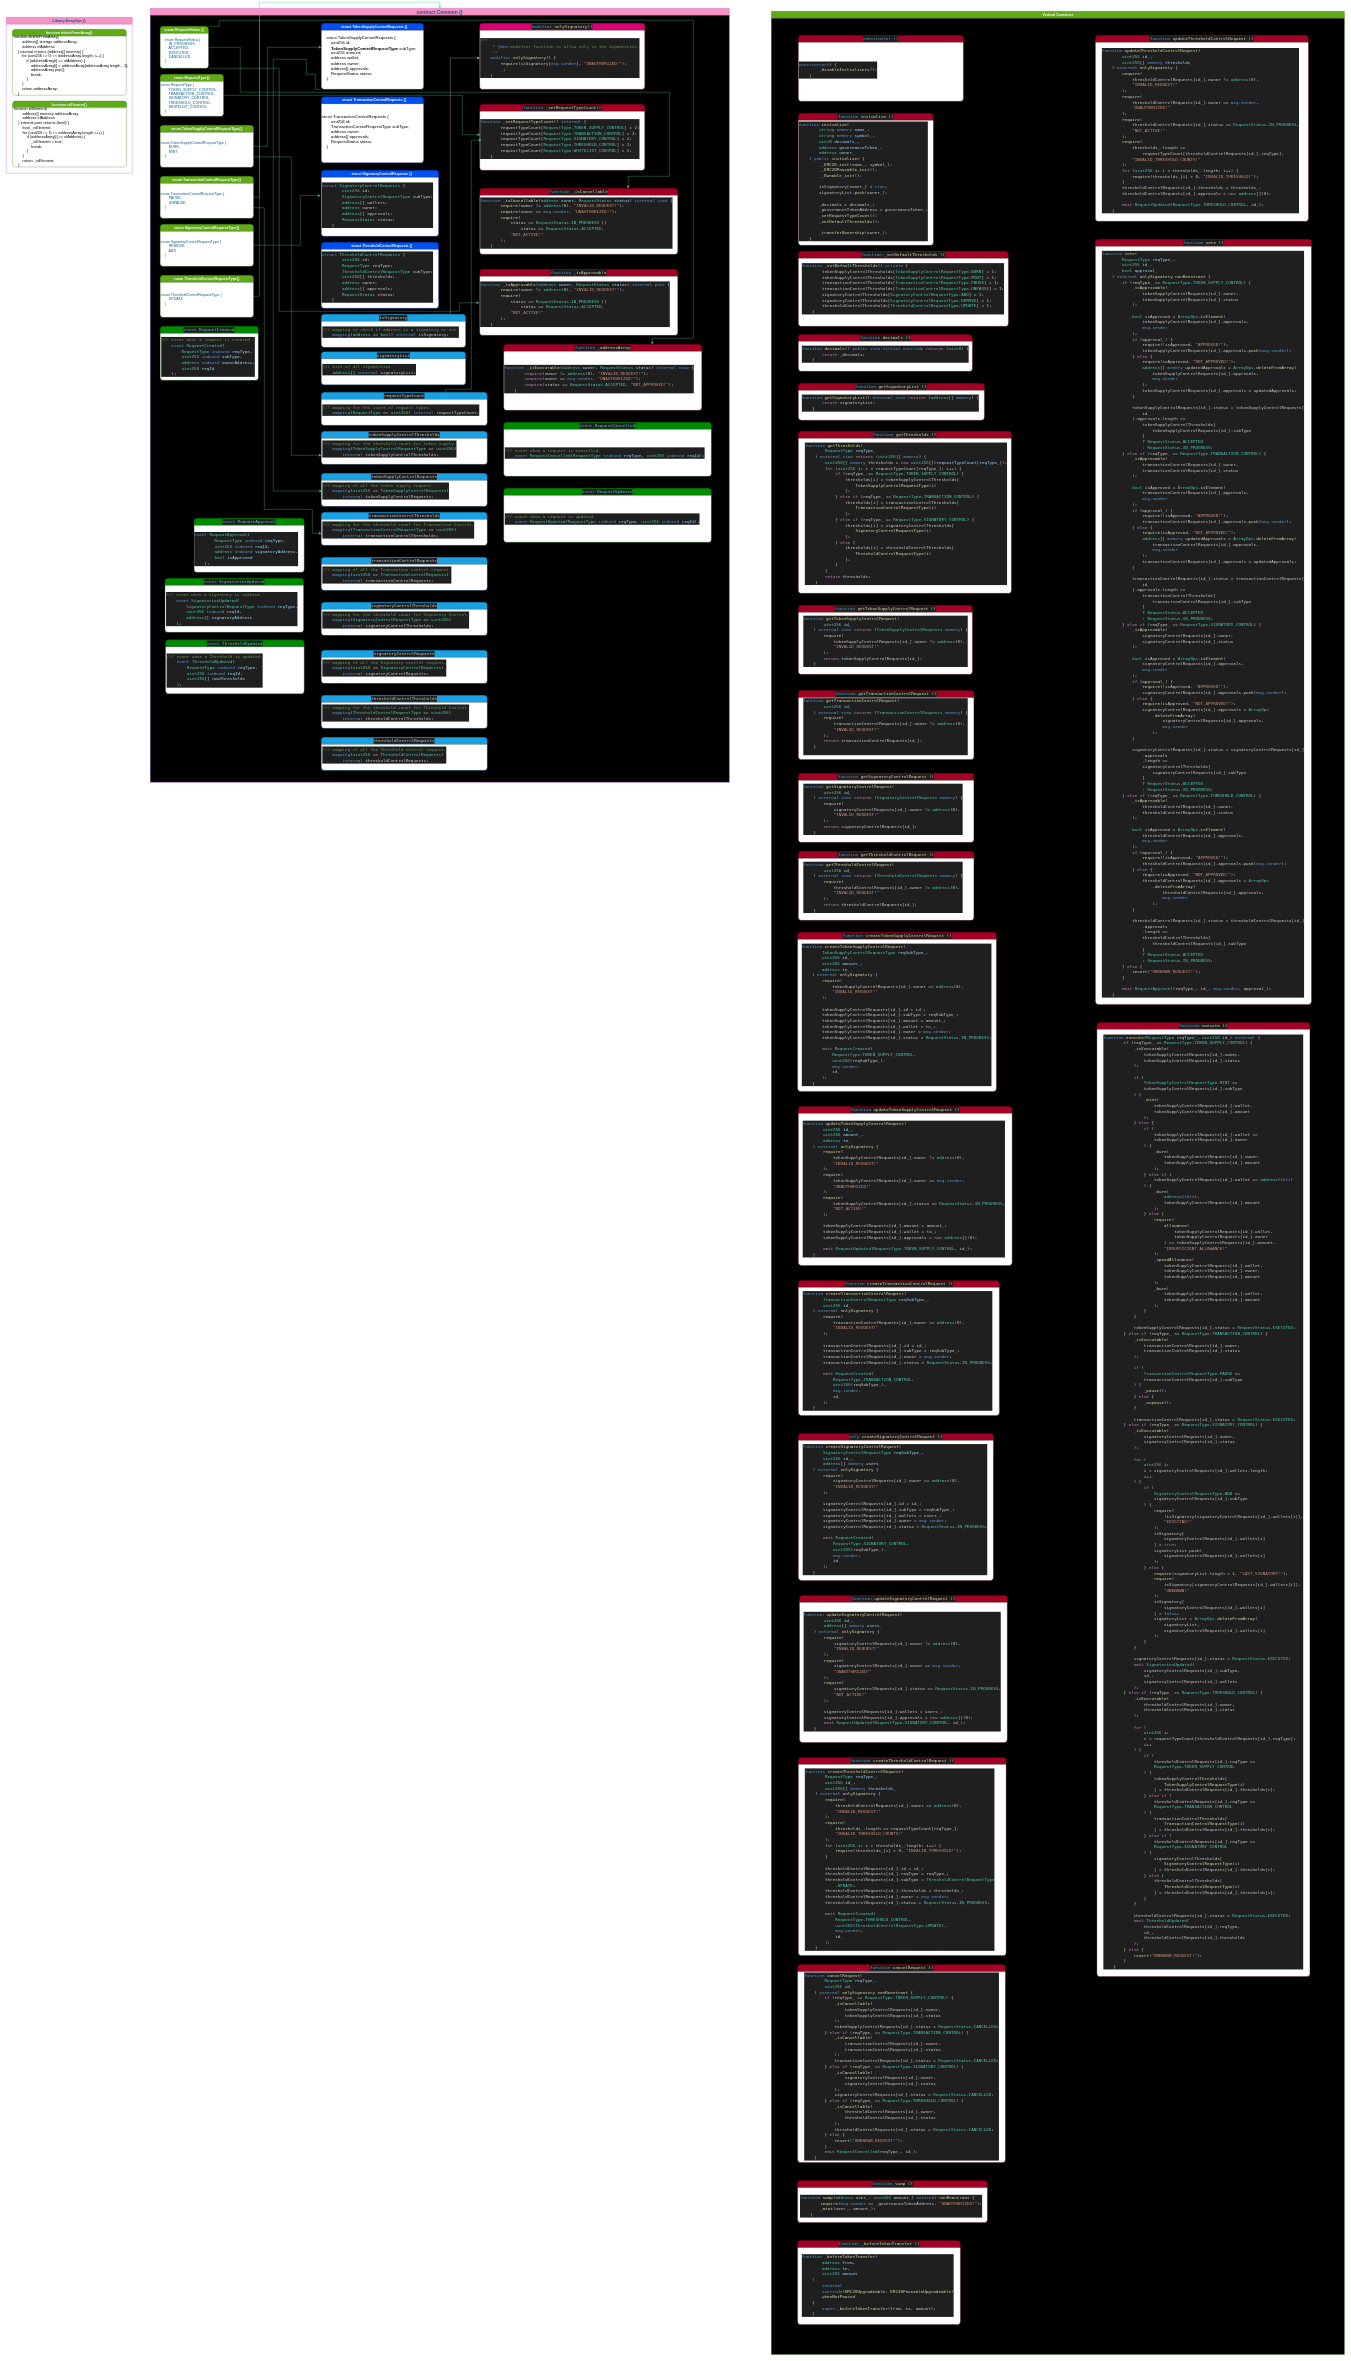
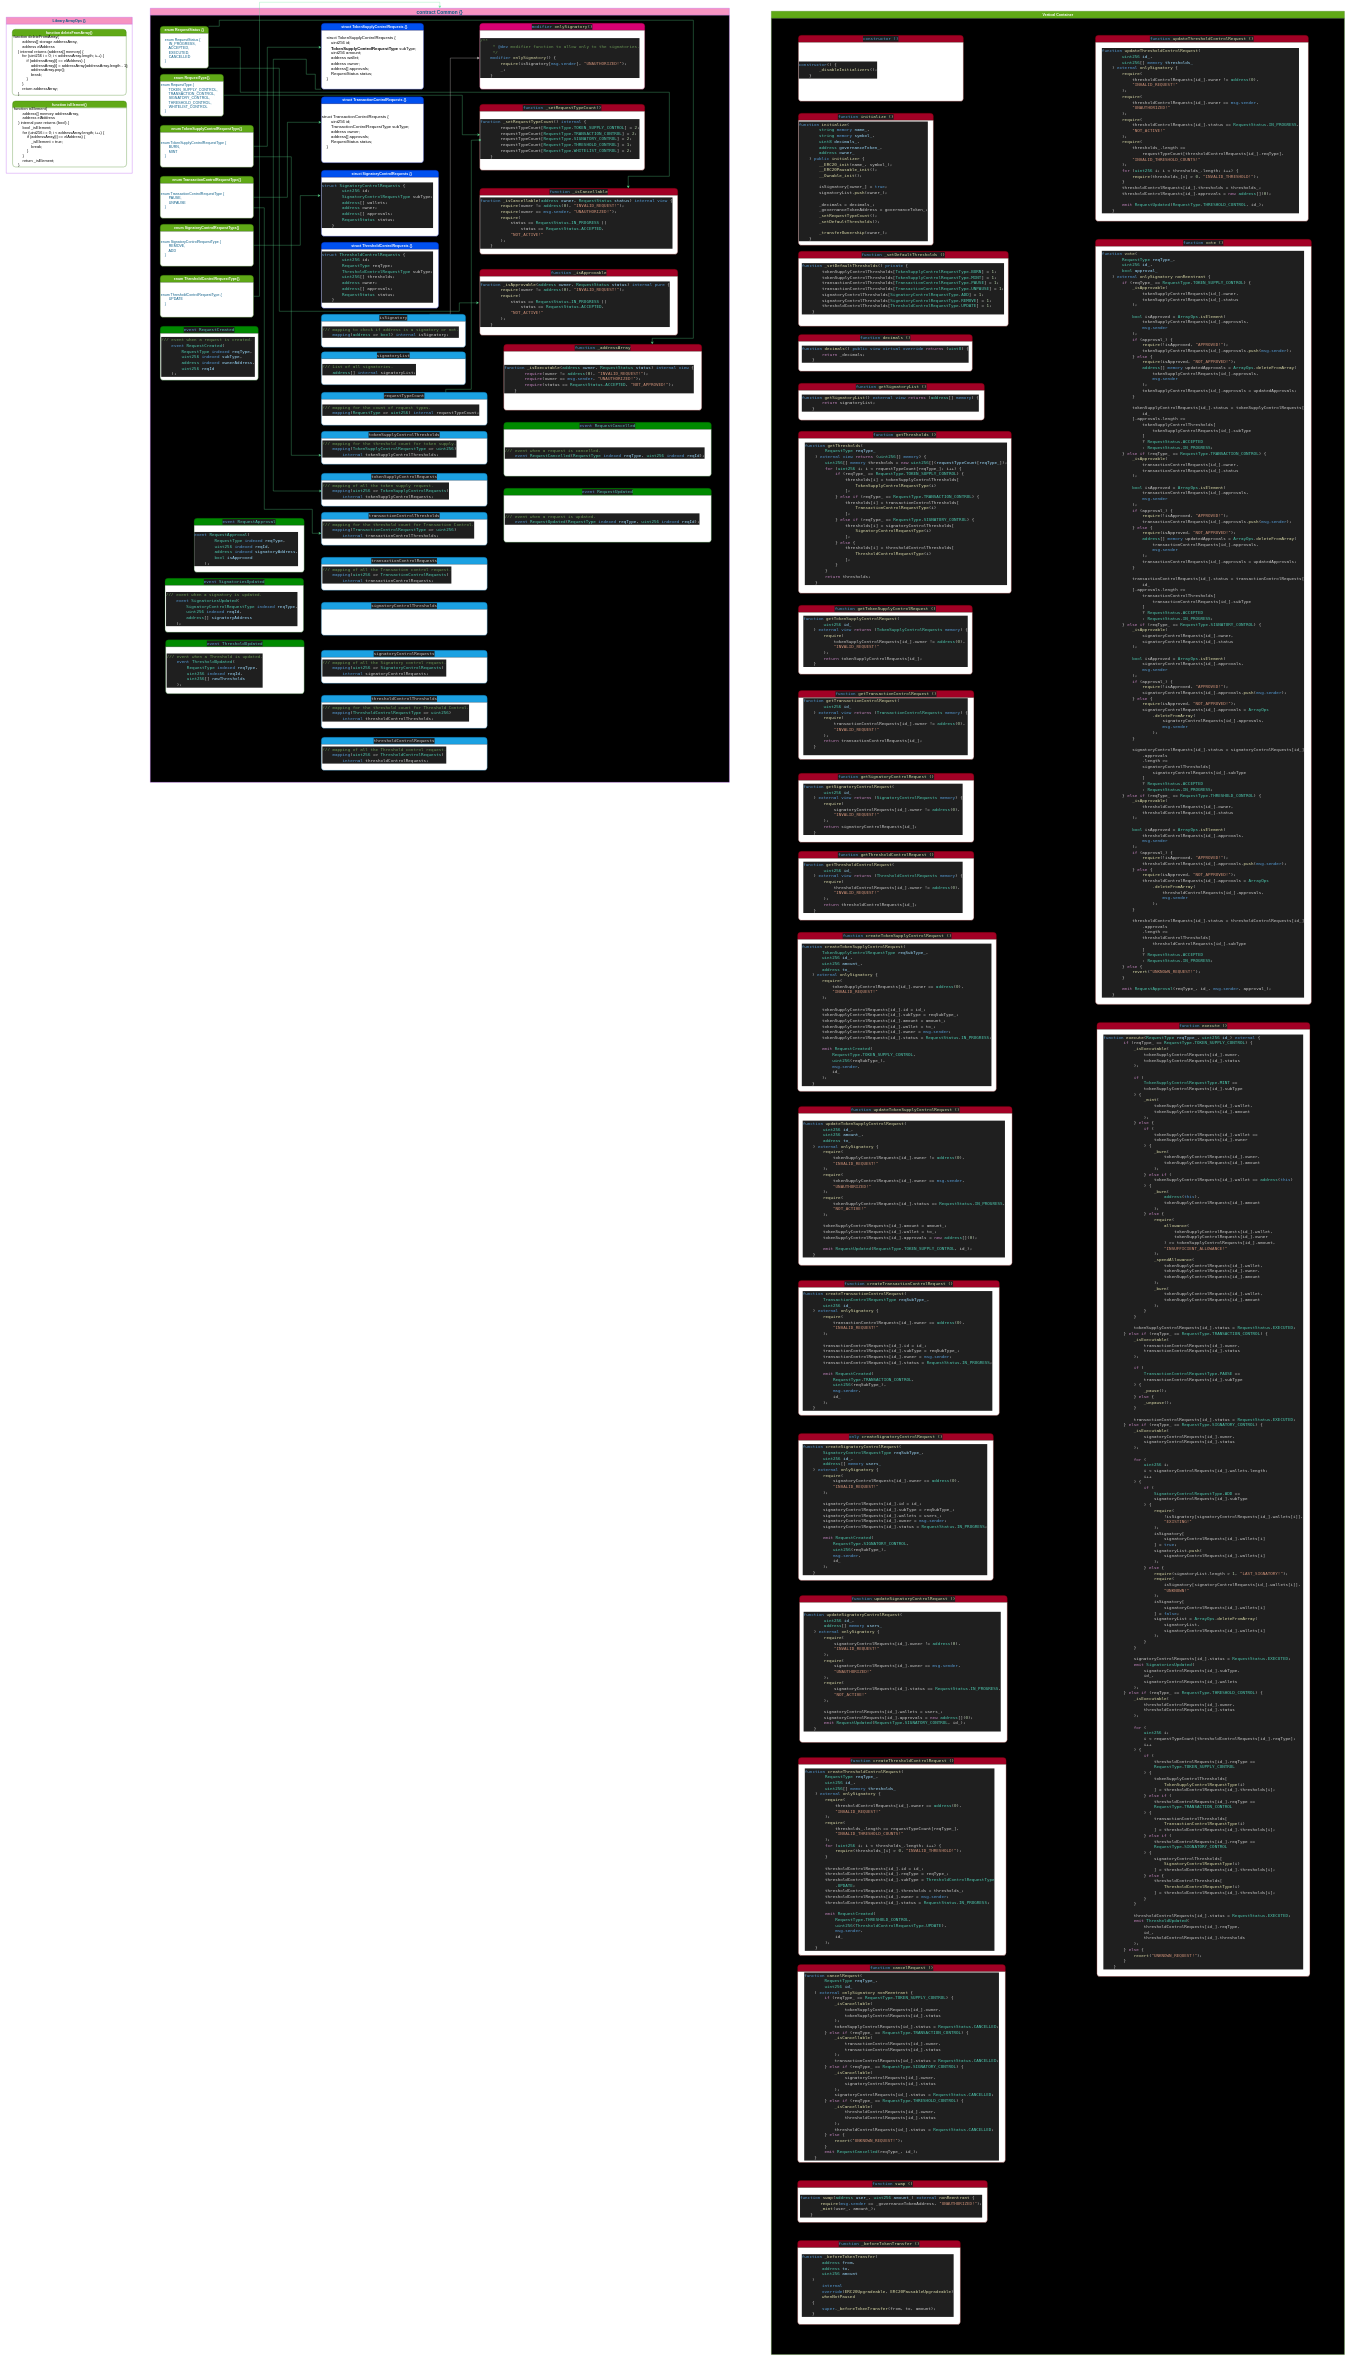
(257, 197) -> (318, 122)
(398, 620) -> none
